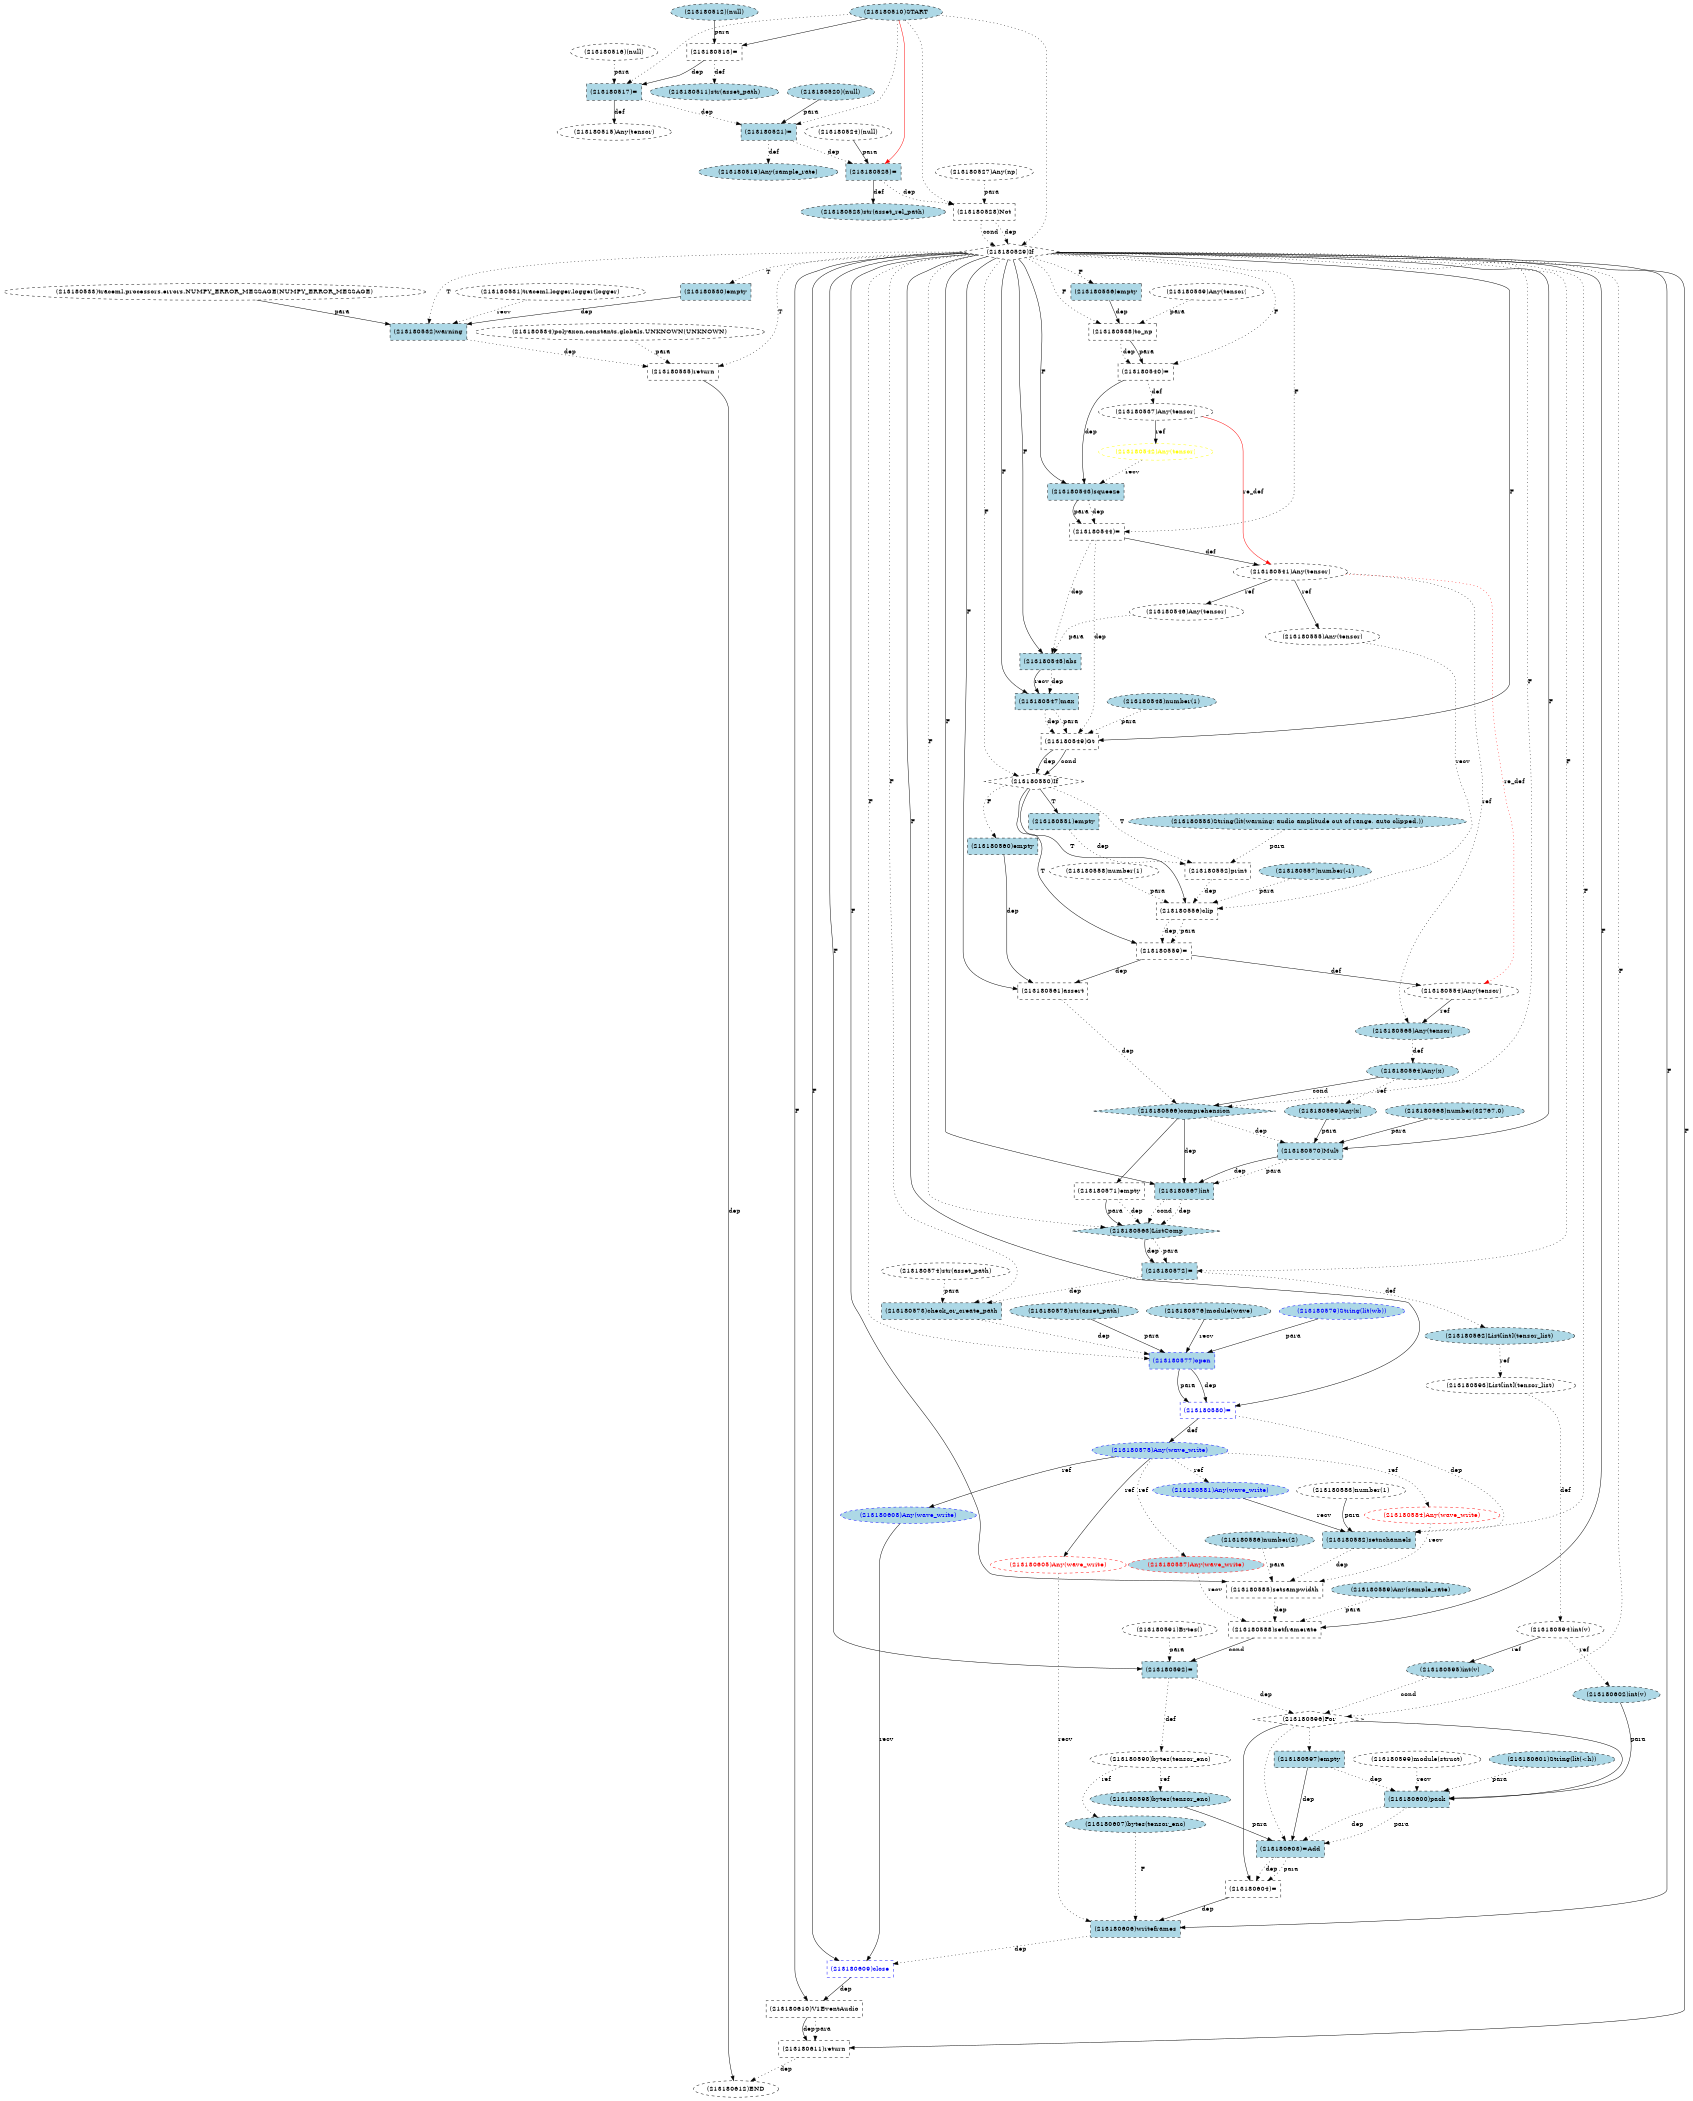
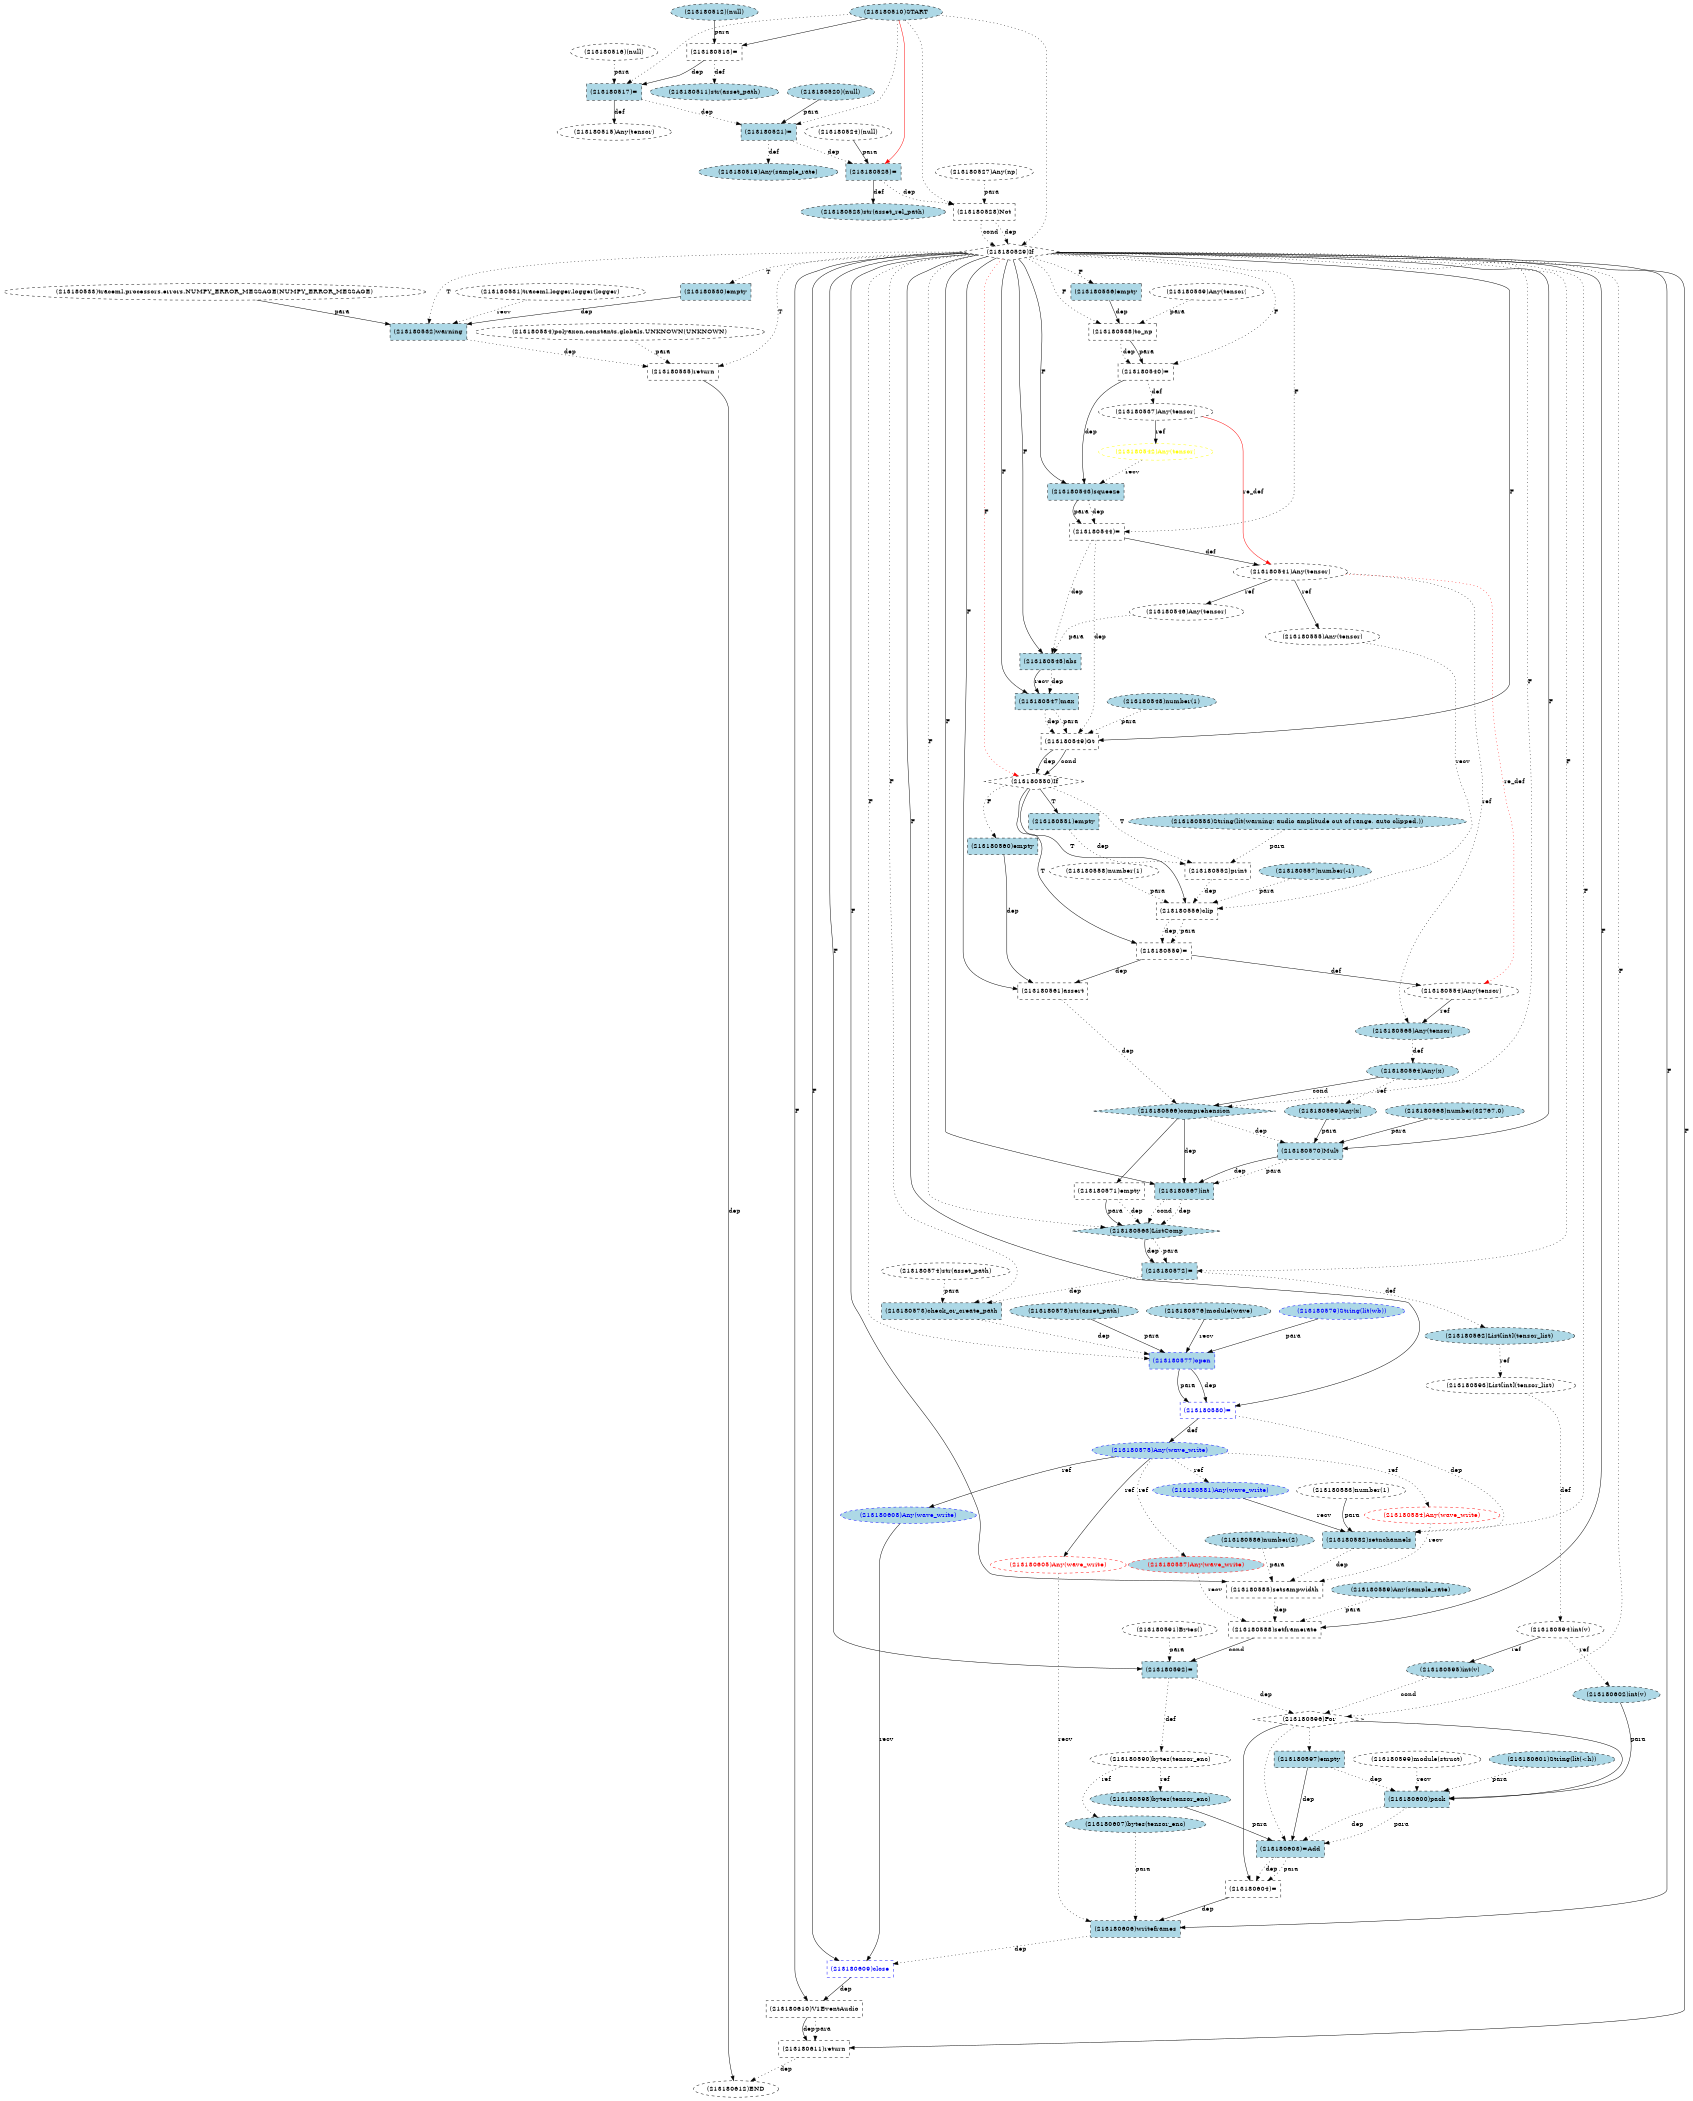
(984, 521) -> (984, 521)
(1143, 1869) -> (1143, 1869)
